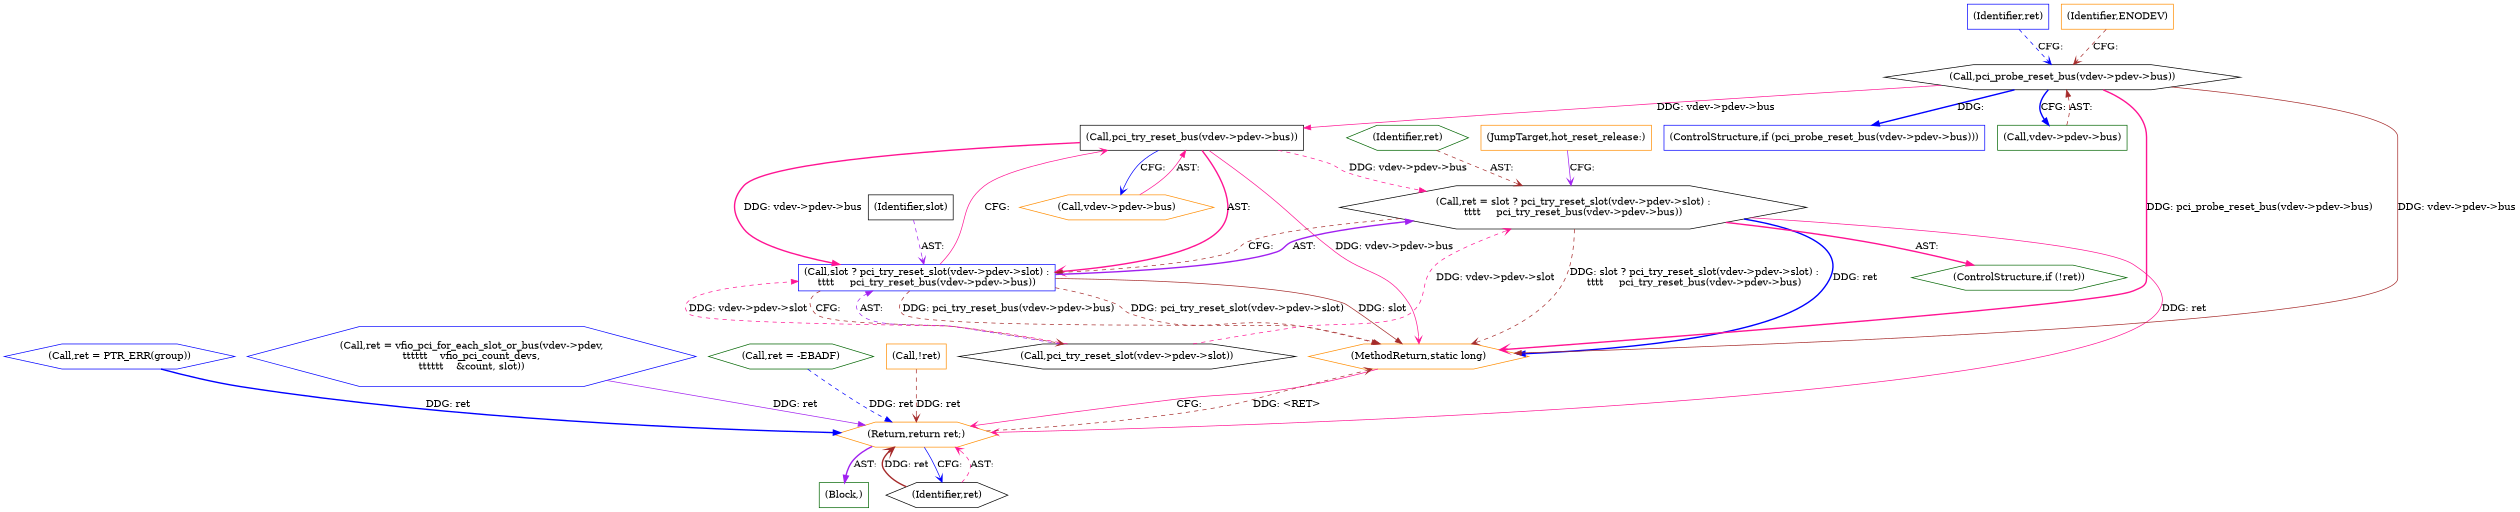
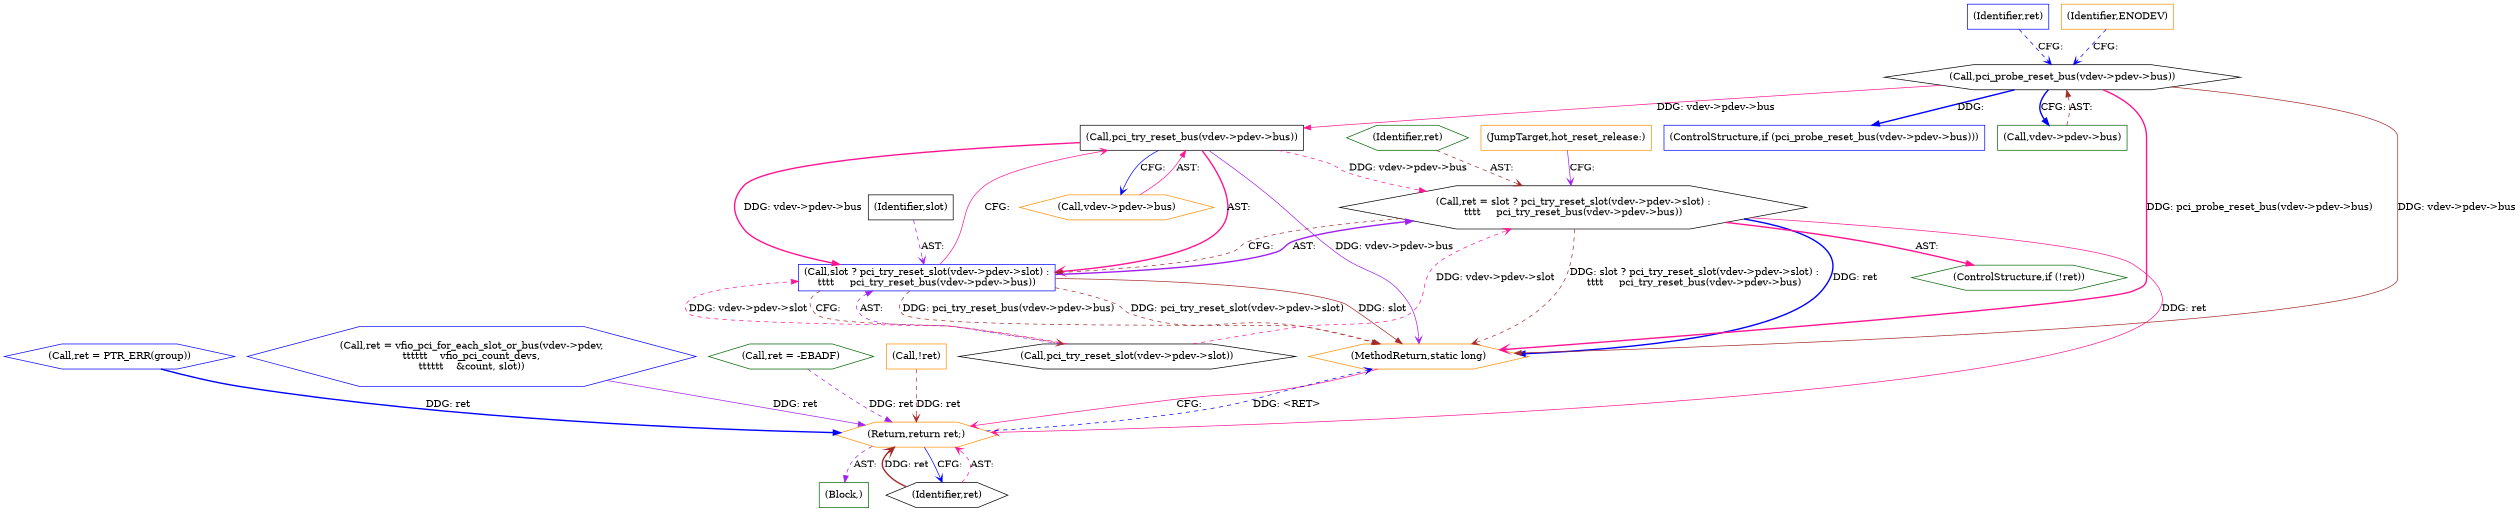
(2092, 44) -> (2092, 44)
(1321, 241) -> (1321, 241)
(846, 395) -> (846, 395)
(1178, 414) -> (1178, 414)
(855, 458) -> (855, 458)
